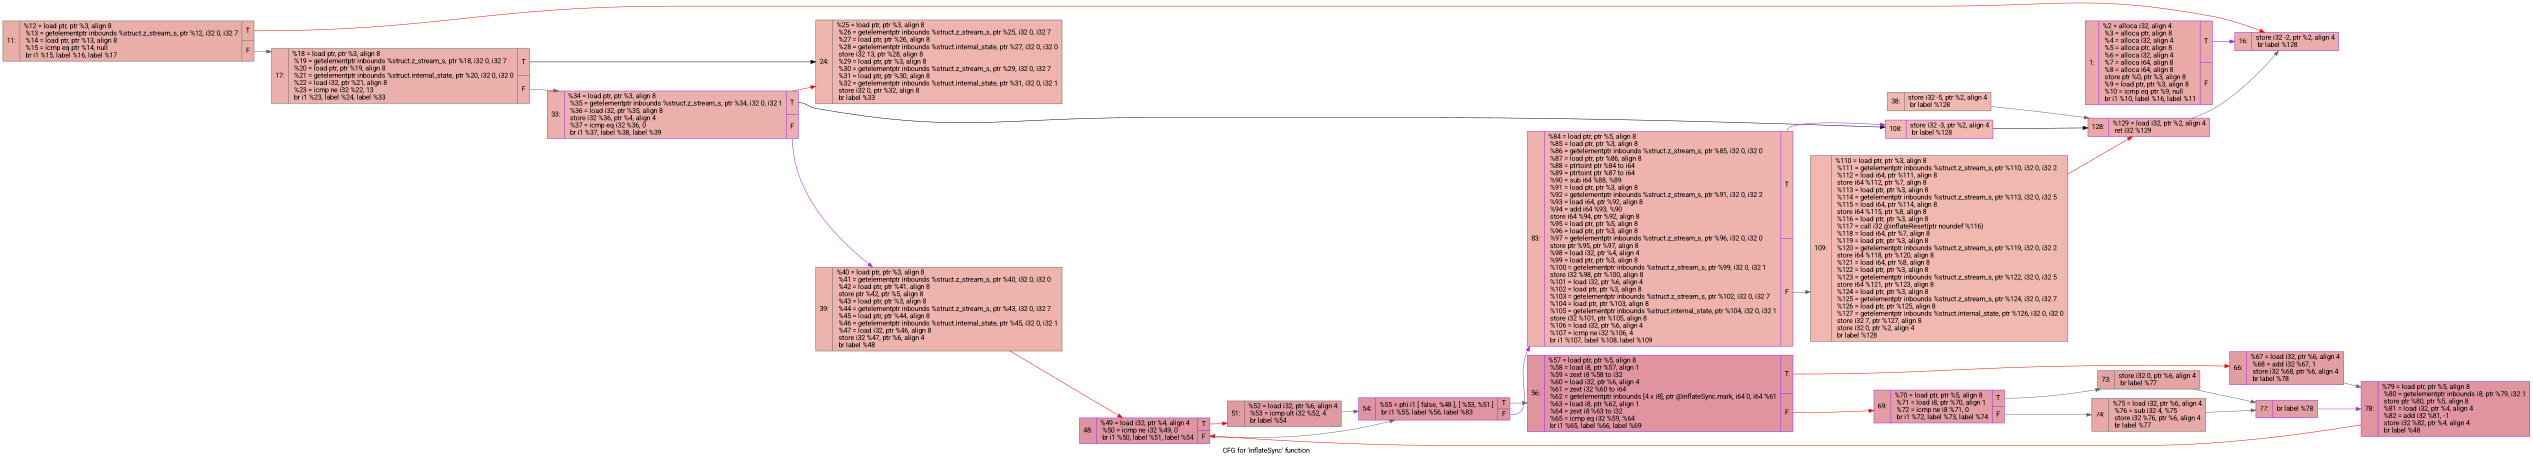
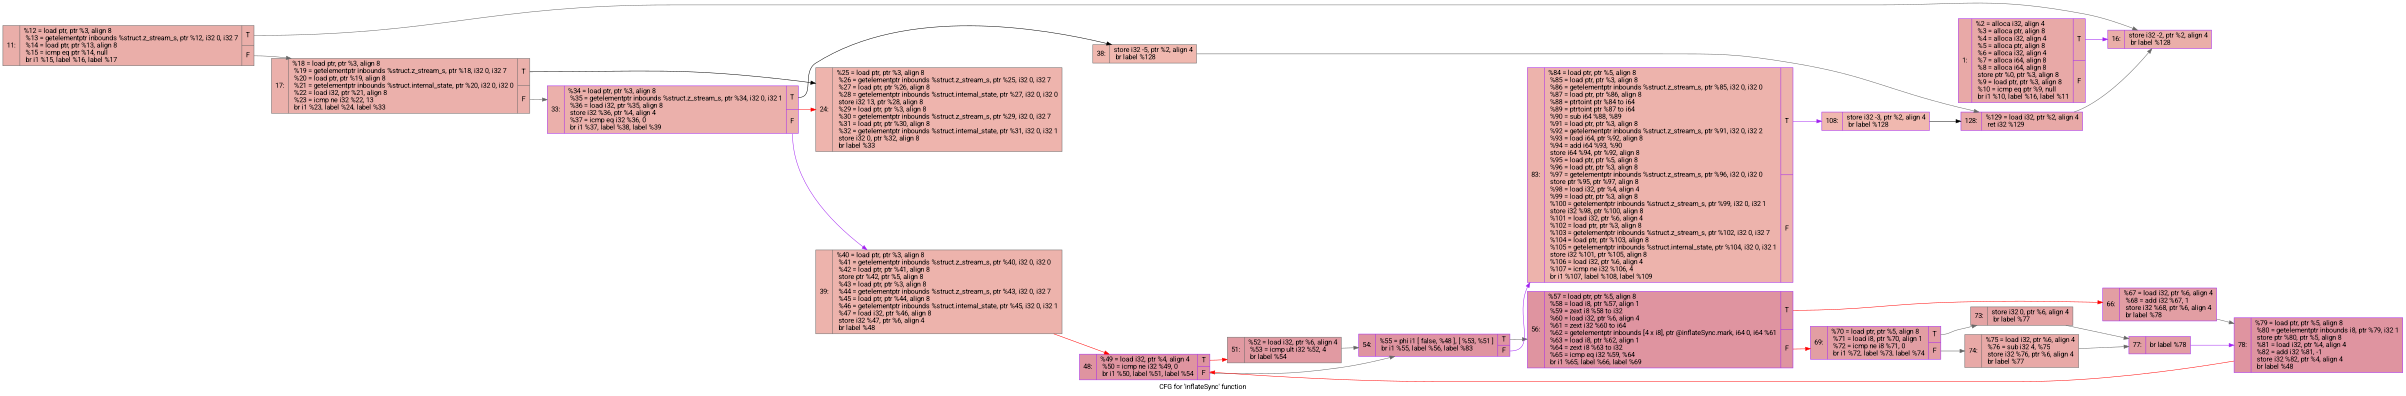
(1258, 6) -> (1194, 5)
(1338, 118) -> (938, 27)
(1939, 249) -> none
